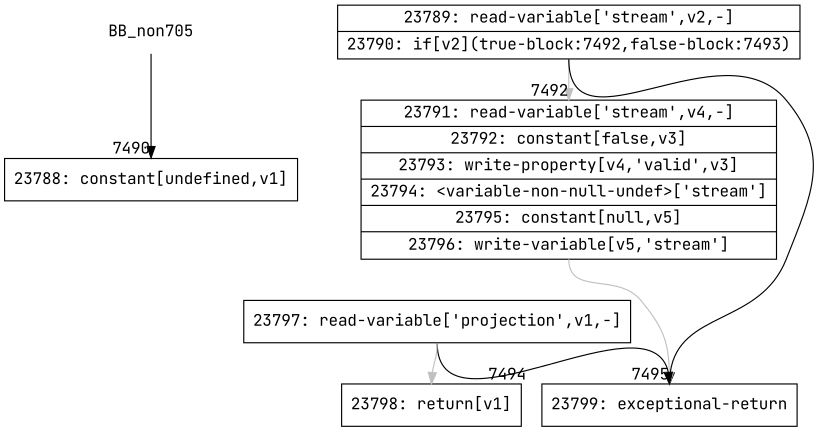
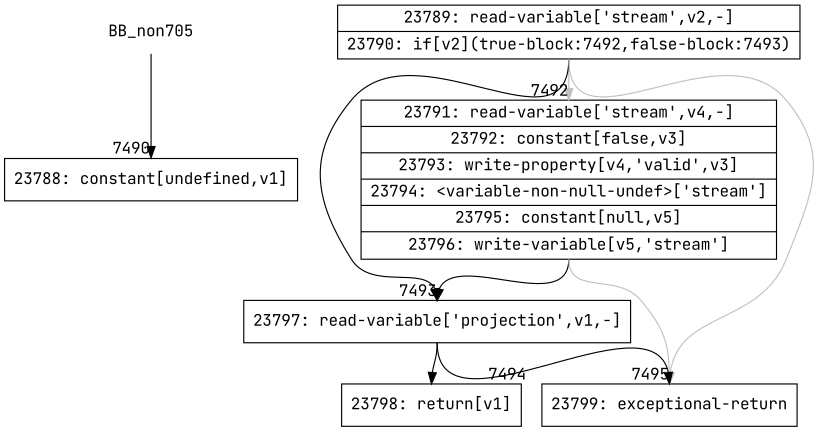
none -> (346, 107)
(809, 138) -> (809, 138)
none -> (509, 281)
(435, 359) -> (435, 359)
